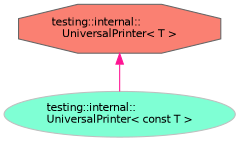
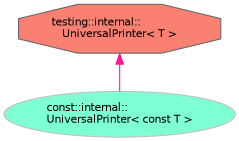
(120, 114) -> (120, 114)
